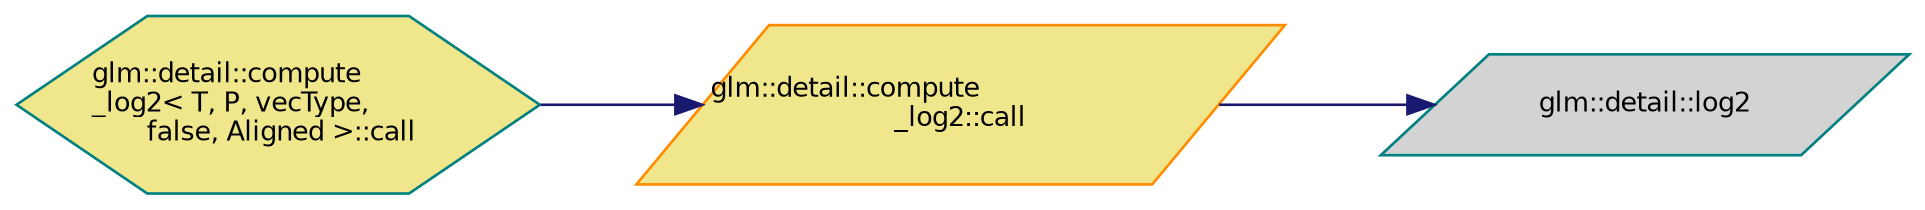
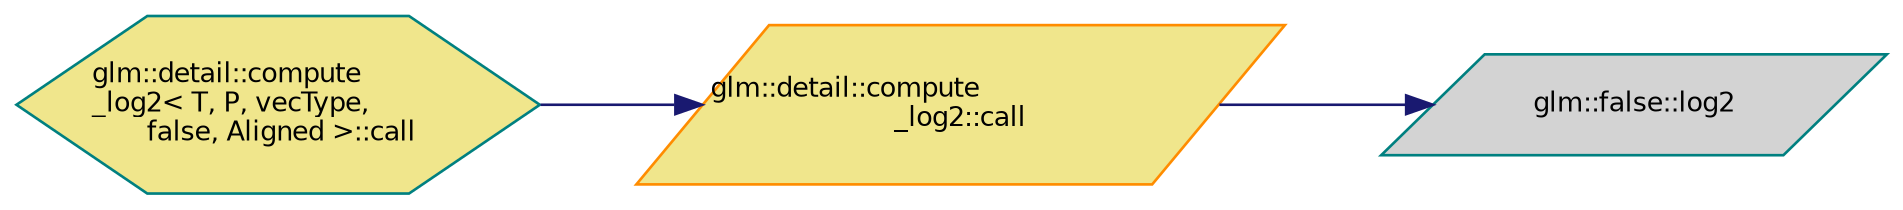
(1645, 105) -> (1634, 105)
